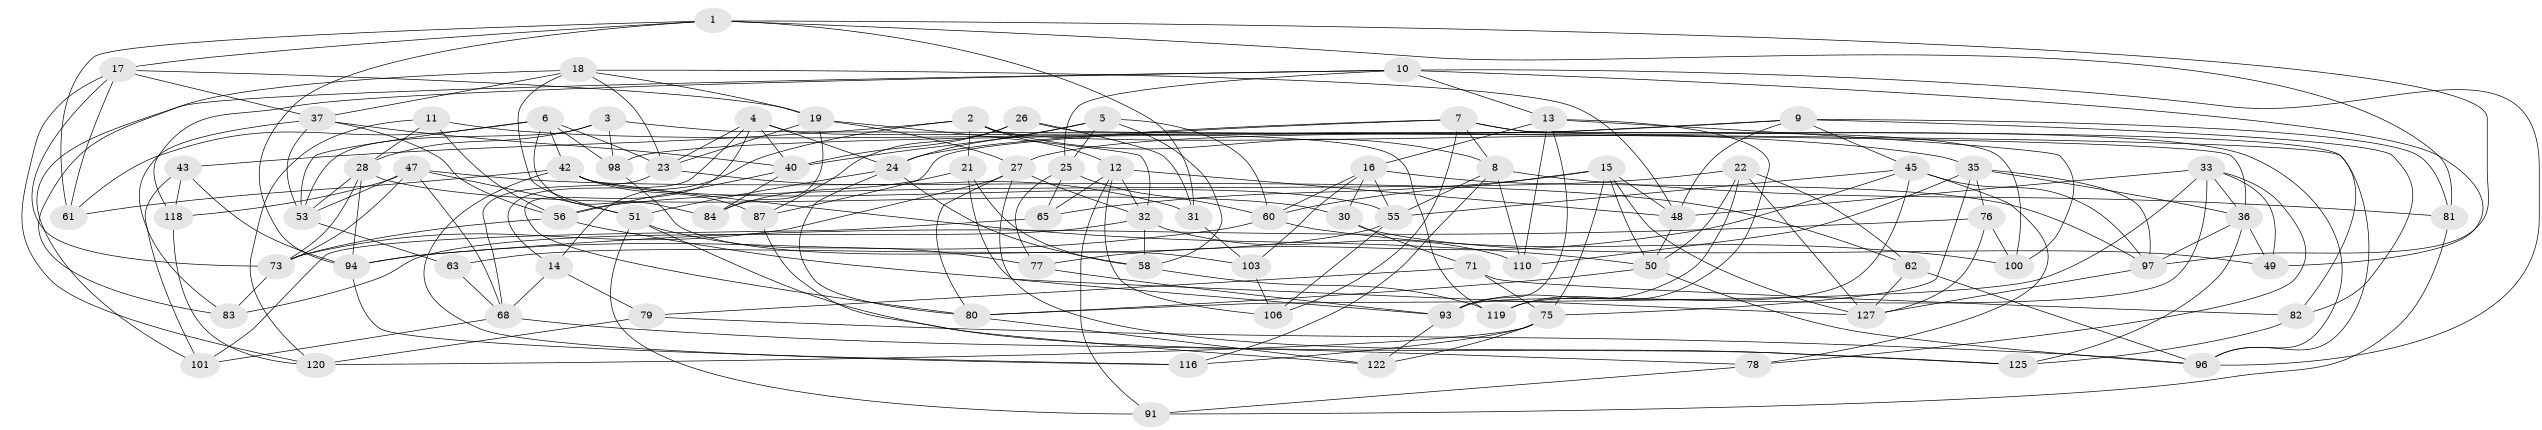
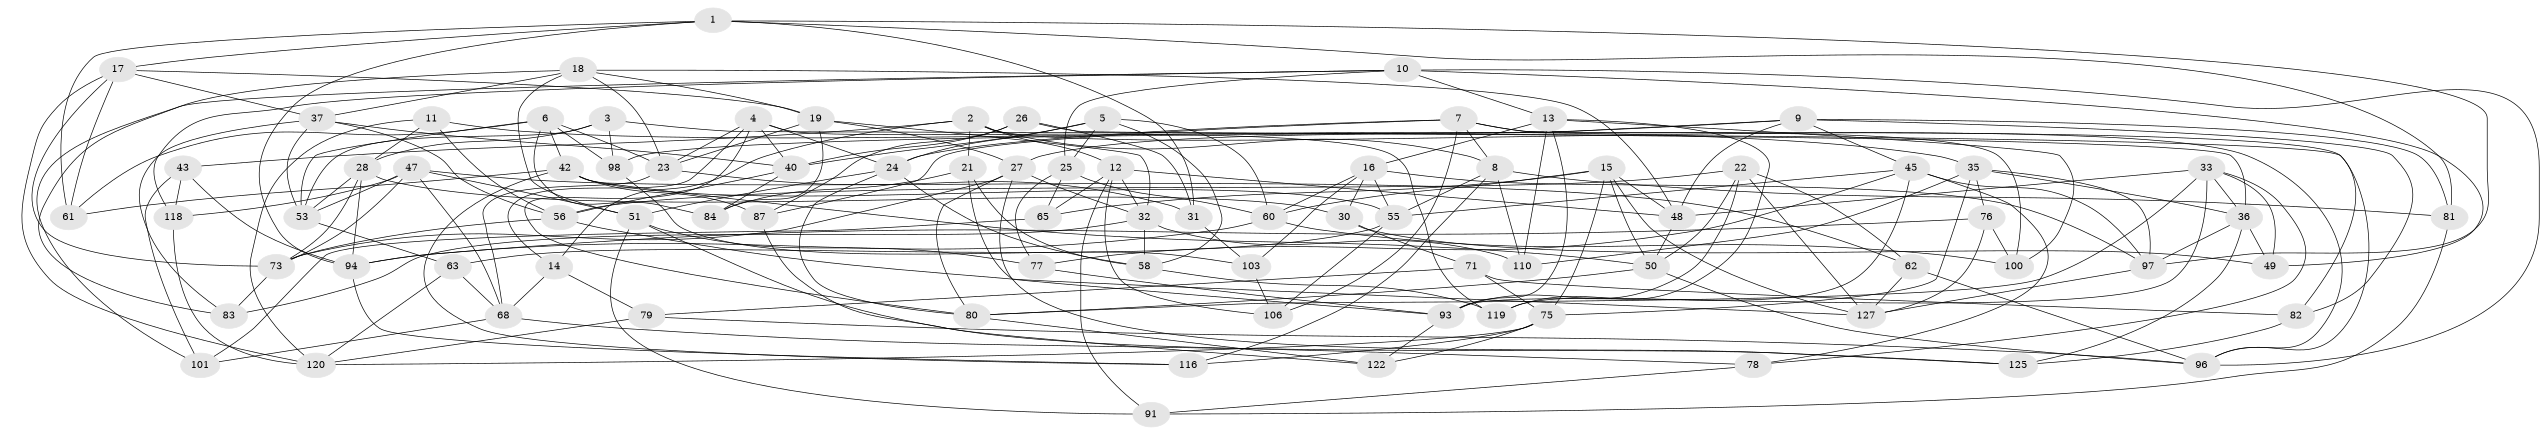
none -> (385, 316)
